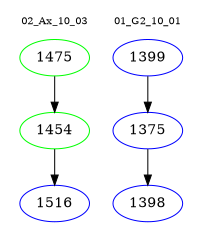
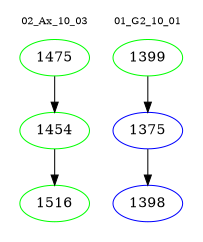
(148, 58) -> (148, 58)
(55, 204) -> (55, 204)
